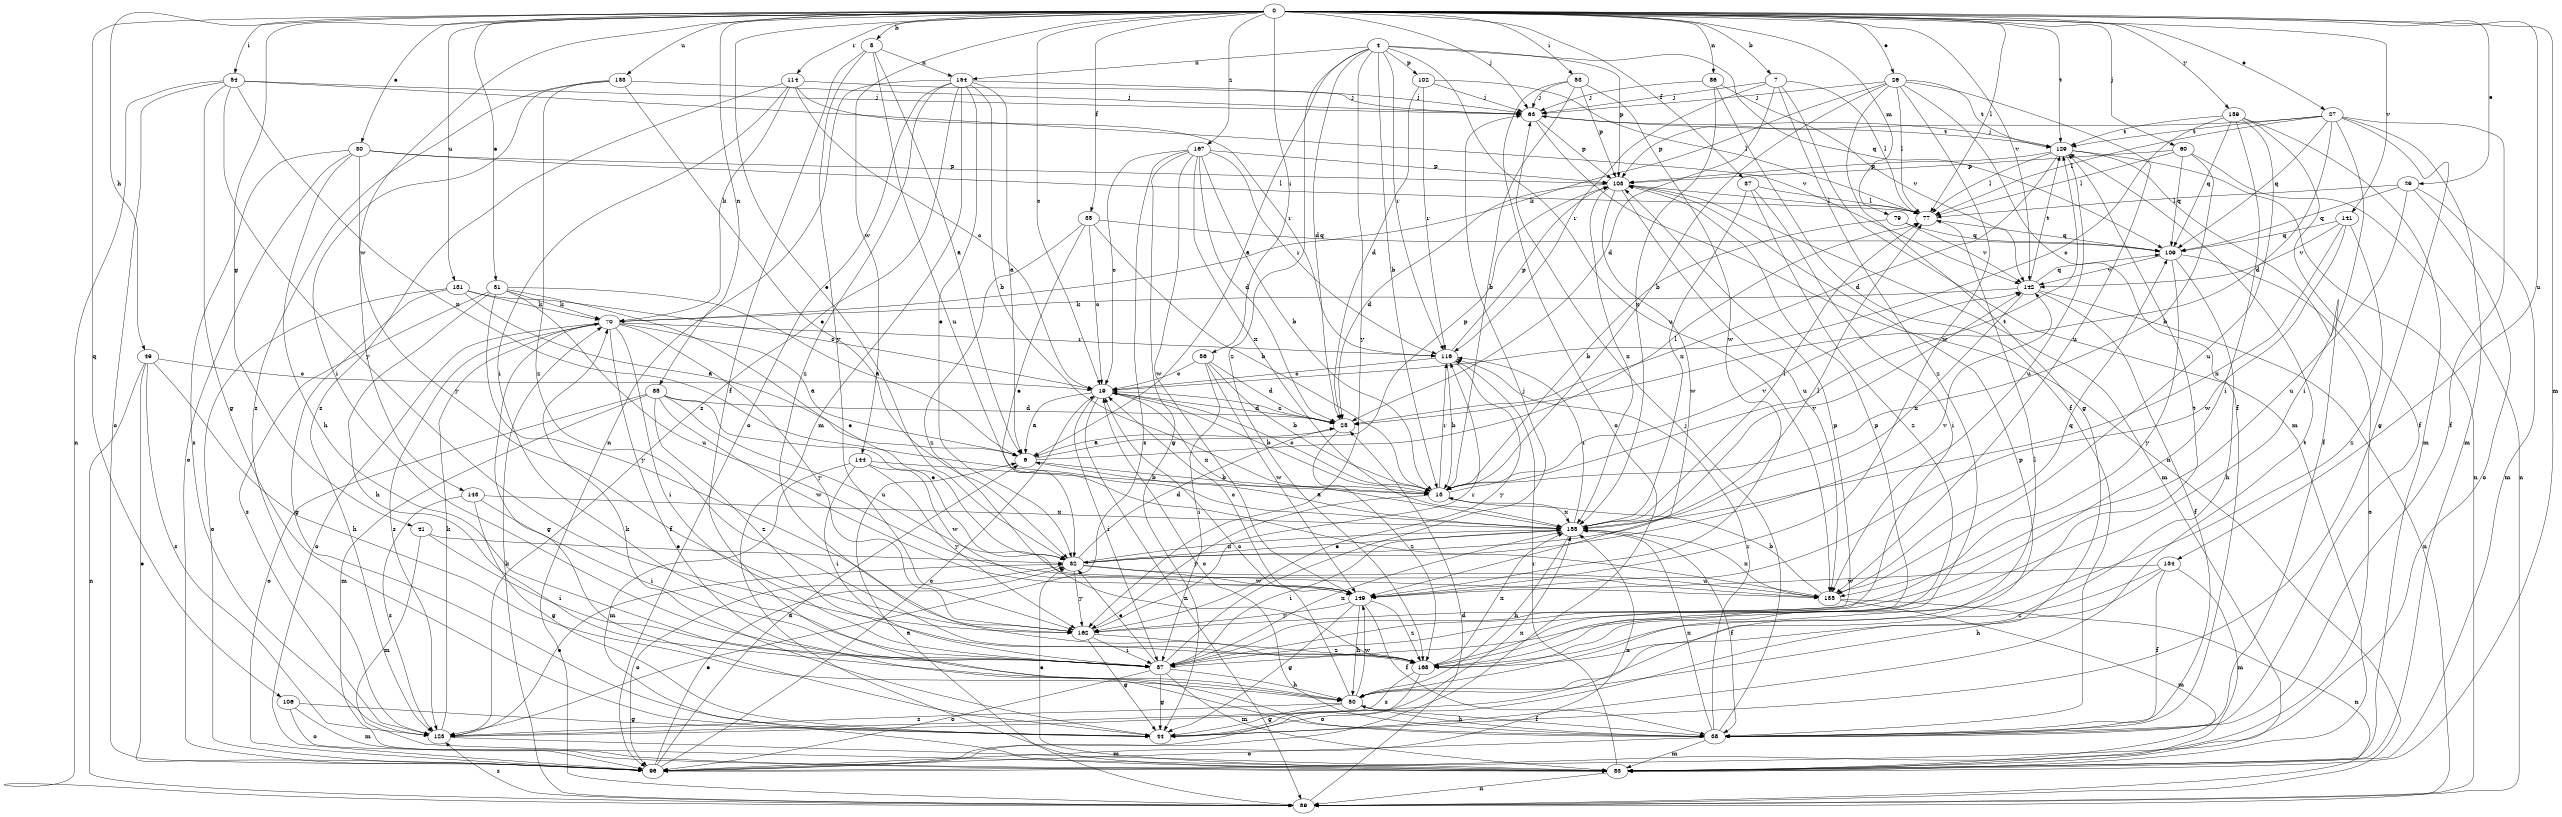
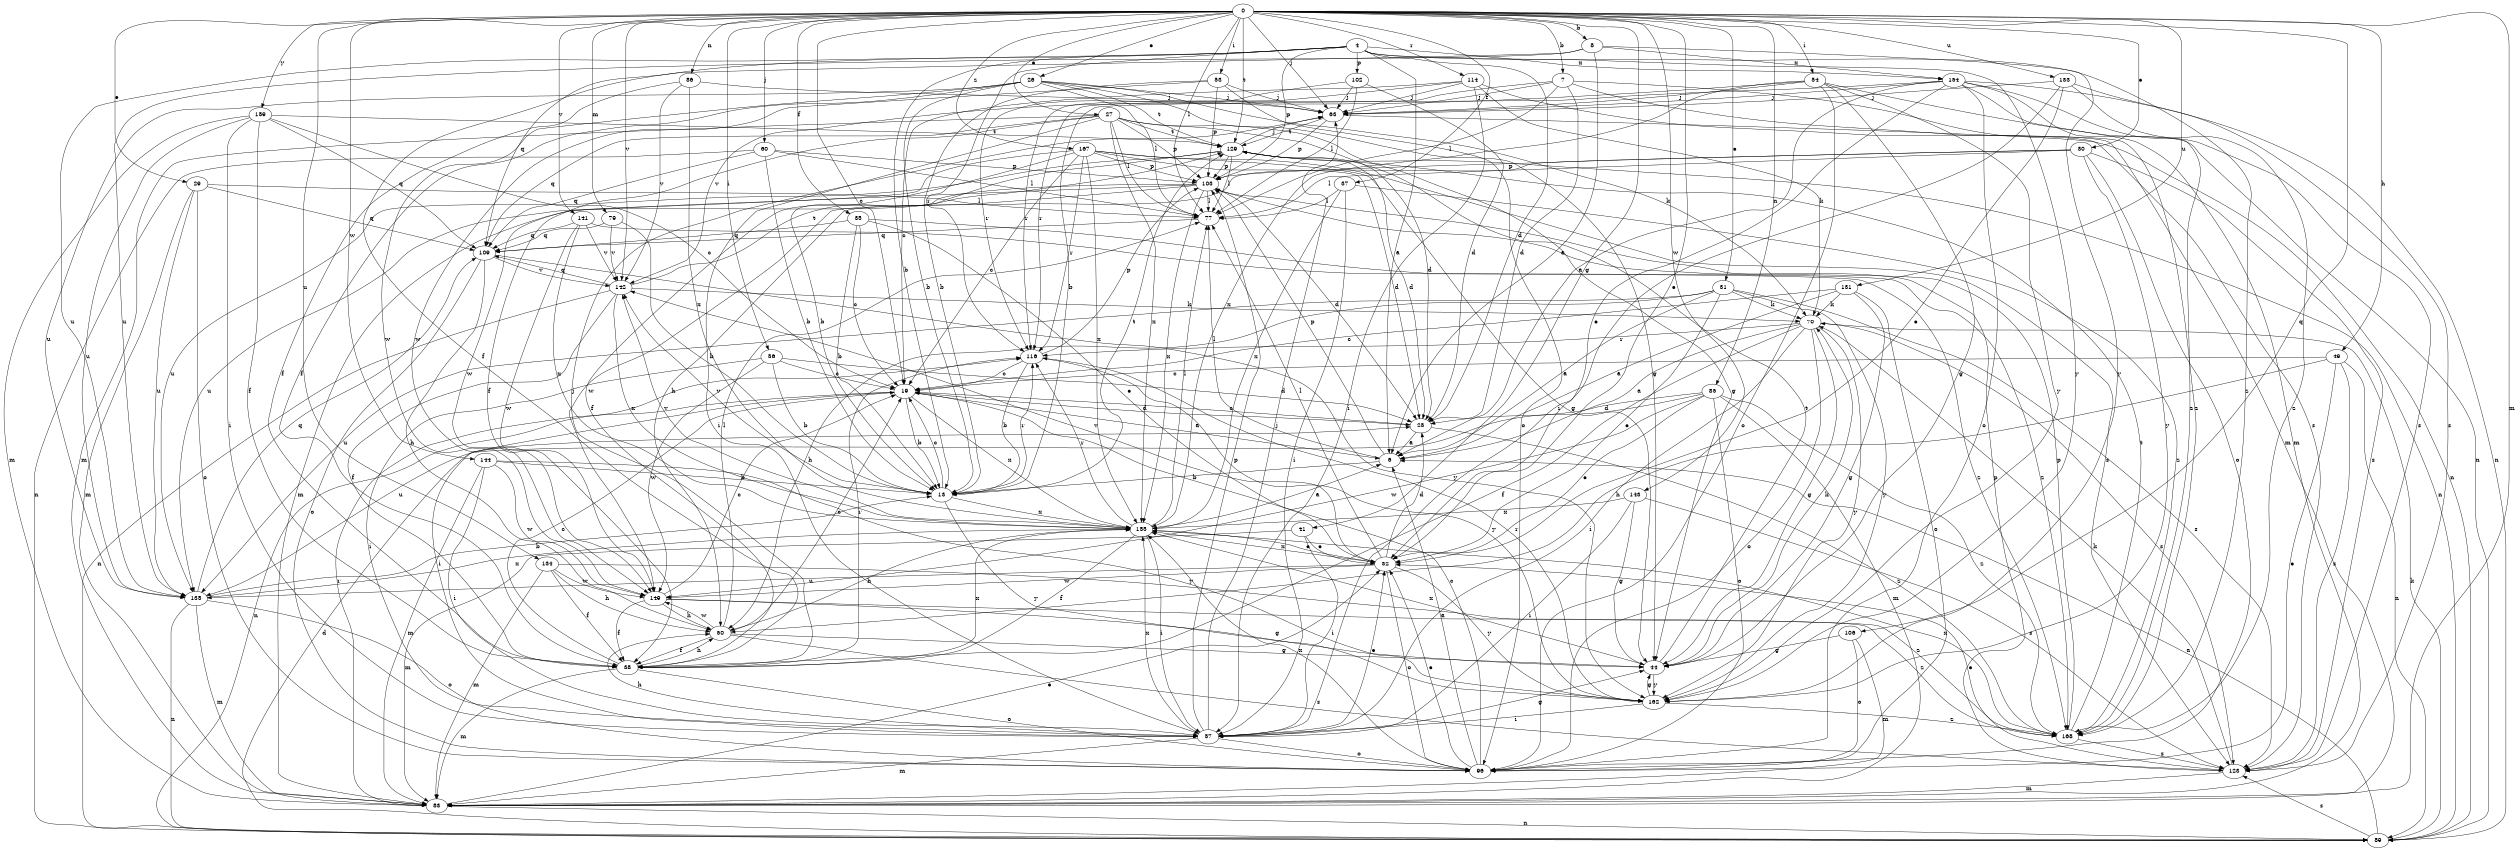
none -> (1151, 326)
(1225, 620) -> (1654, 683)
(975, 750) -> (823, 749)
